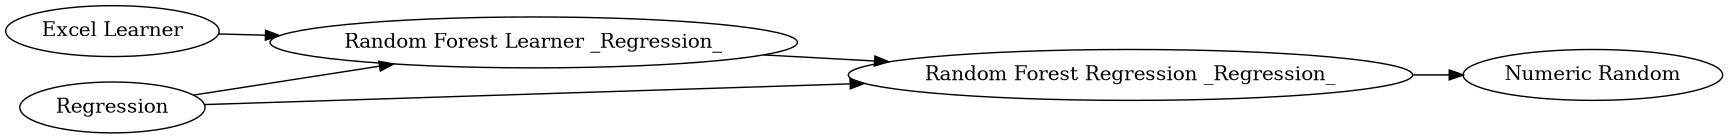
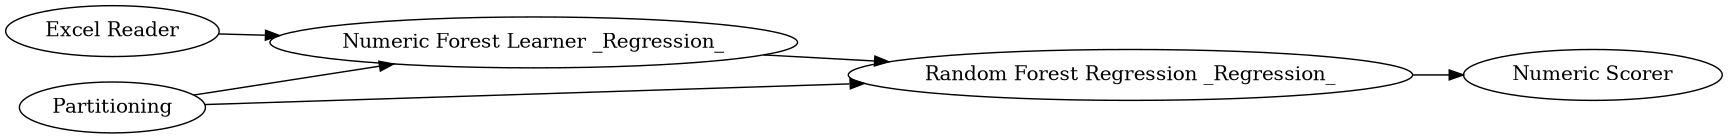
(112, 31) -> (112, 31)
(534, 42) -> (534, 42)
(1593, 75) -> (1593, 75)
(112, 107) -> (112, 107)
